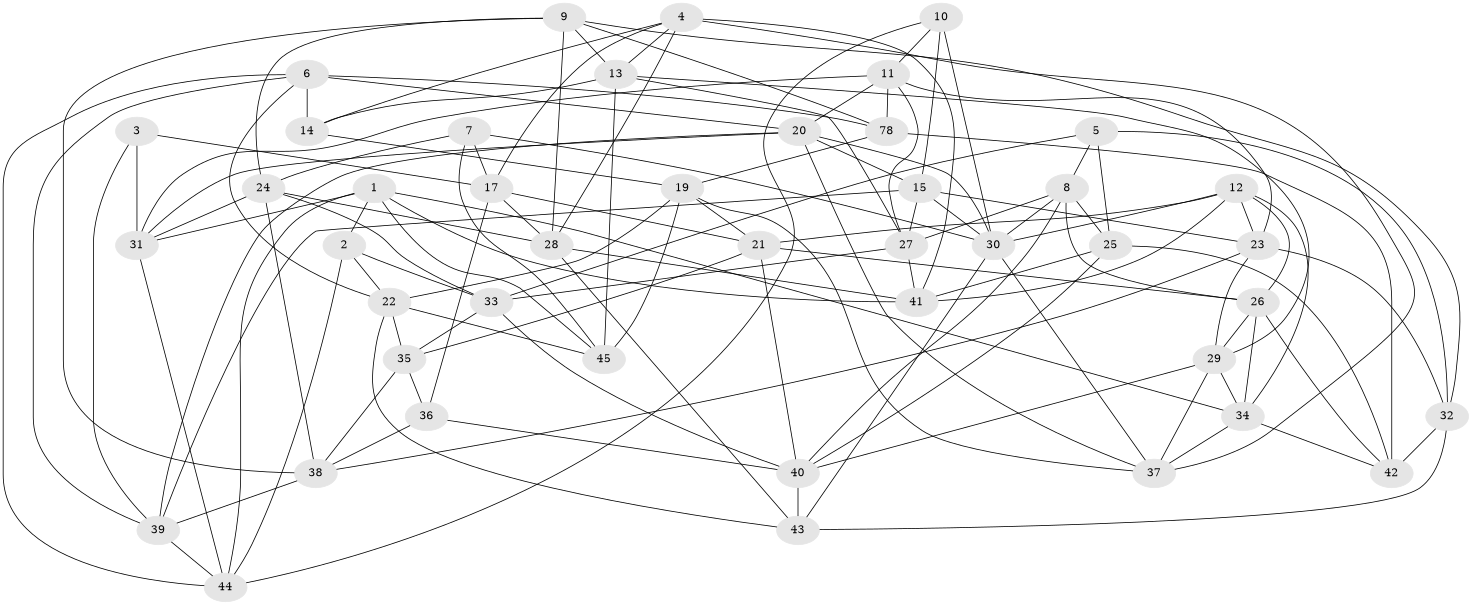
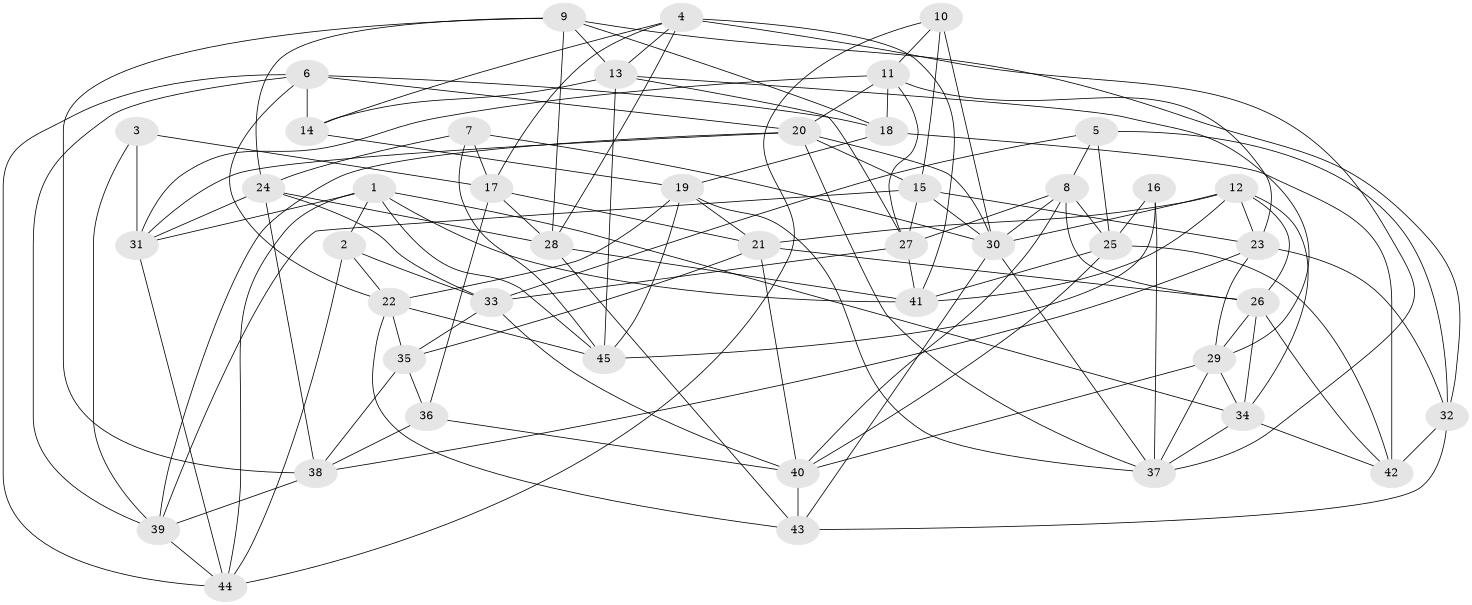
(887, 131) -> (887, 131)
none -> (1154, 188)
